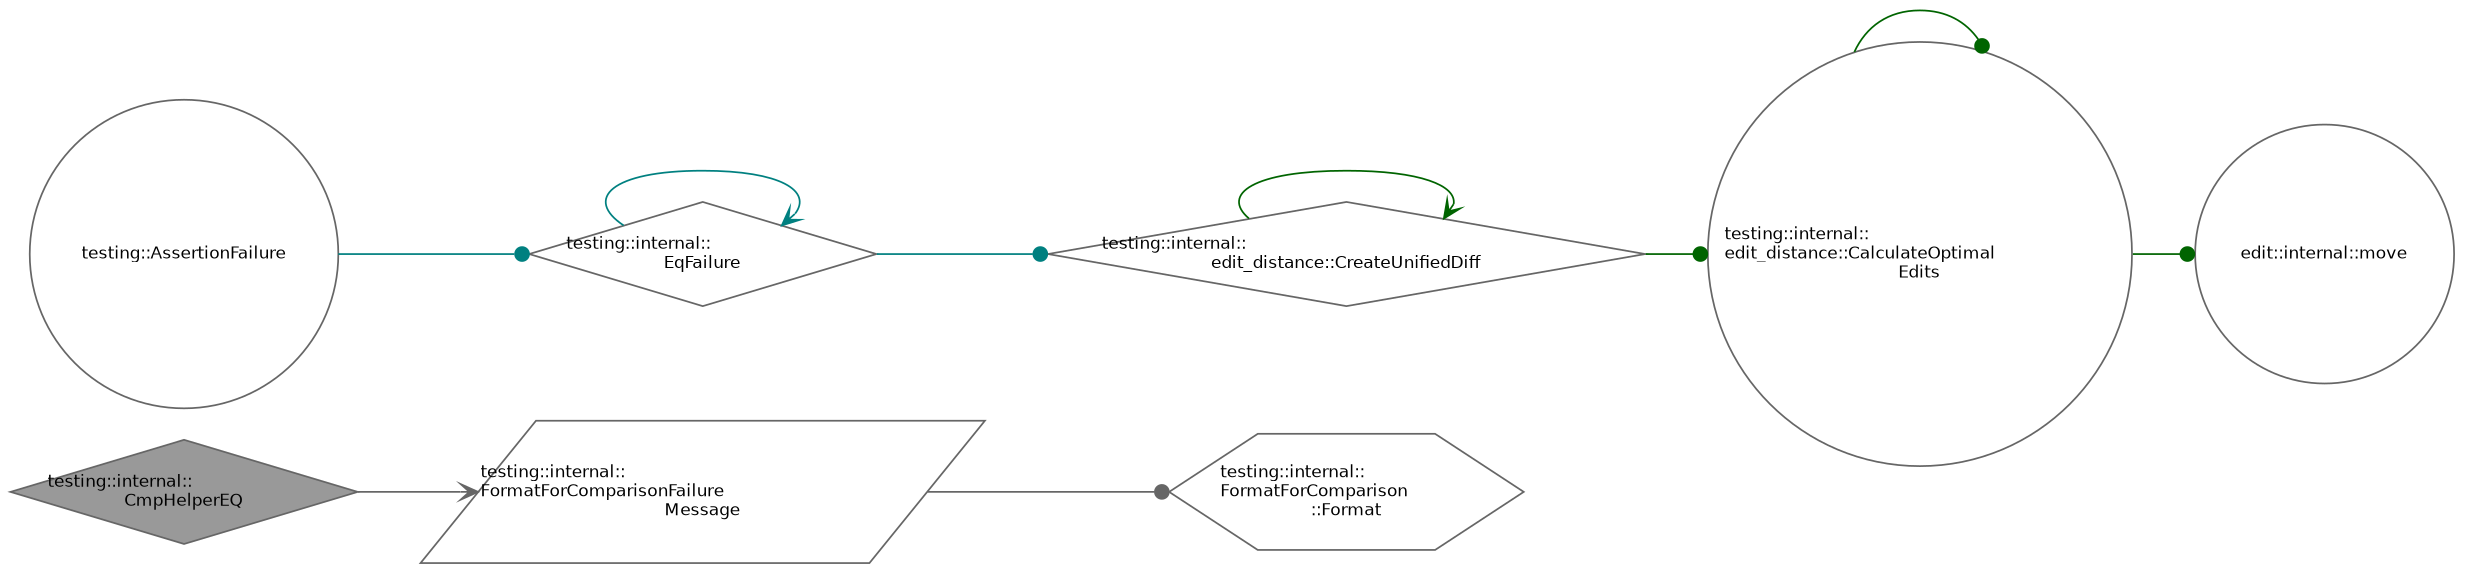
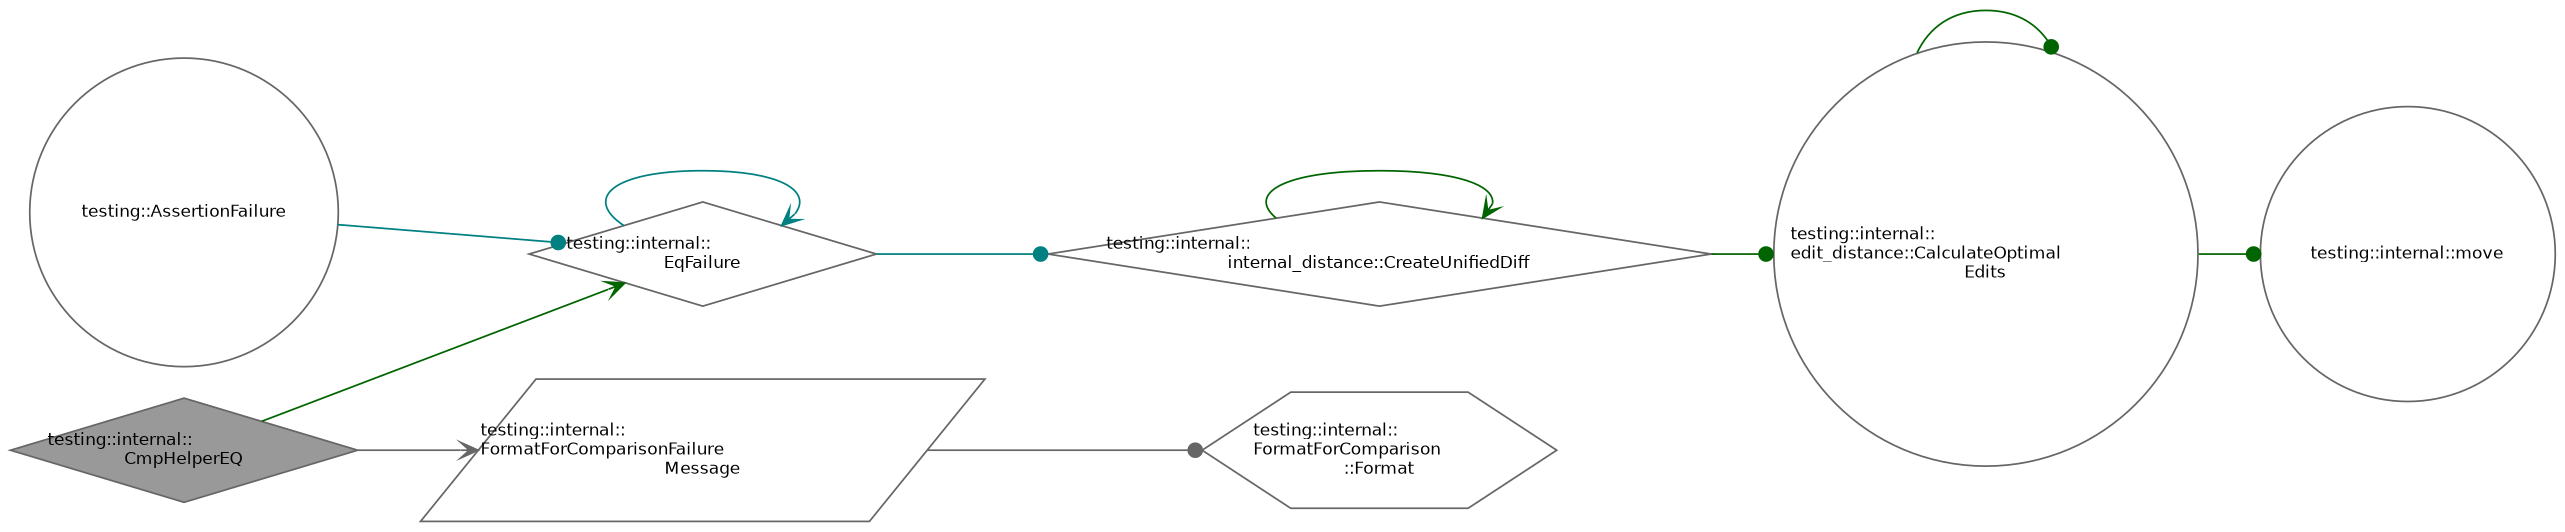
(1346, 254) -> (1379, 254)
(2325, 254) -> (2408, 254)
none -> (435, 355)
